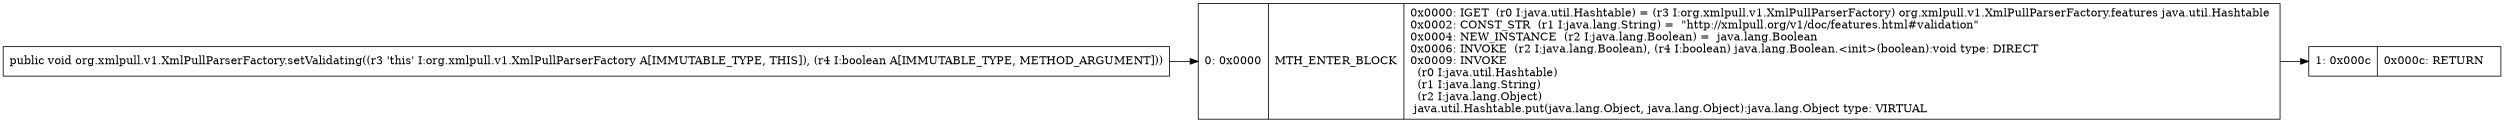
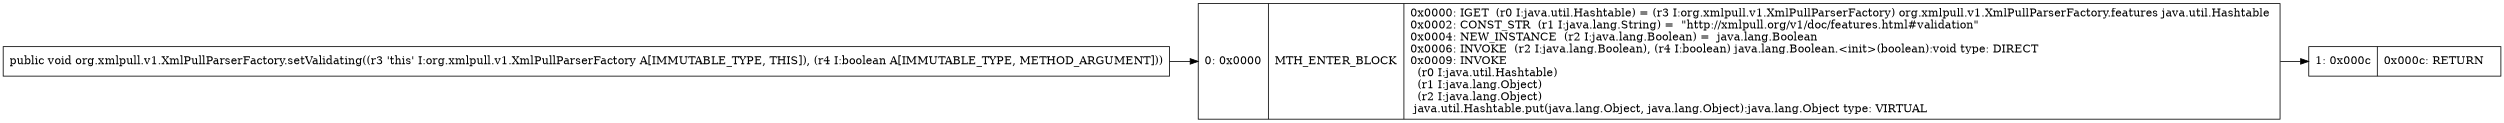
(1476, 85) -> (1476, 85)
